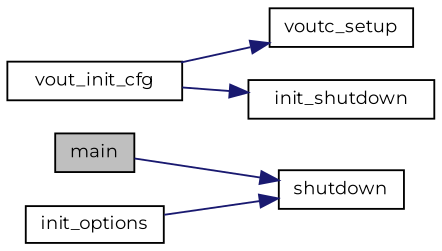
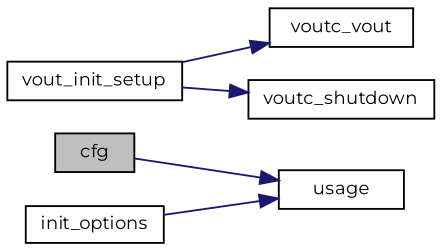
(341, 28) -> (341, 28)
(95, 81) -> (95, 81)
(341, 99) -> (341, 99)
(95, 153) -> (95, 153)
(341, 190) -> (341, 190)
